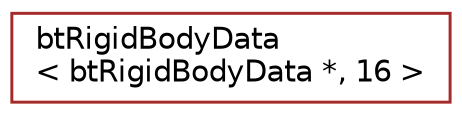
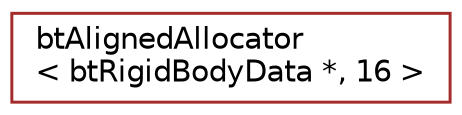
(231, 58) -> (231, 58)
